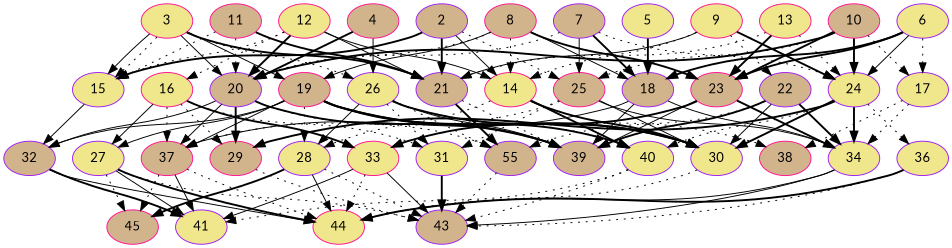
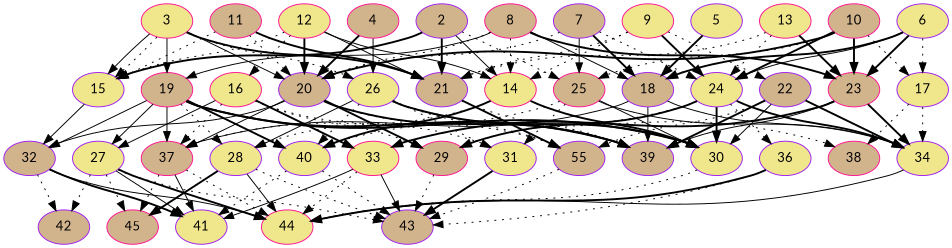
(584, 55) -> (550, 55)
(658, 209) -> none
none -> (64, 227)
